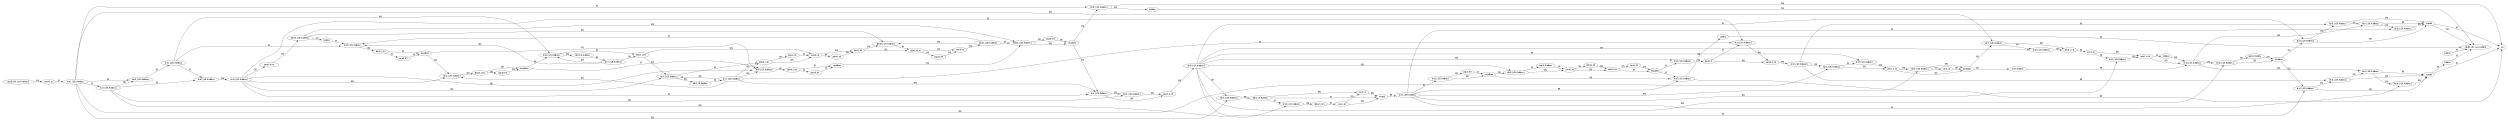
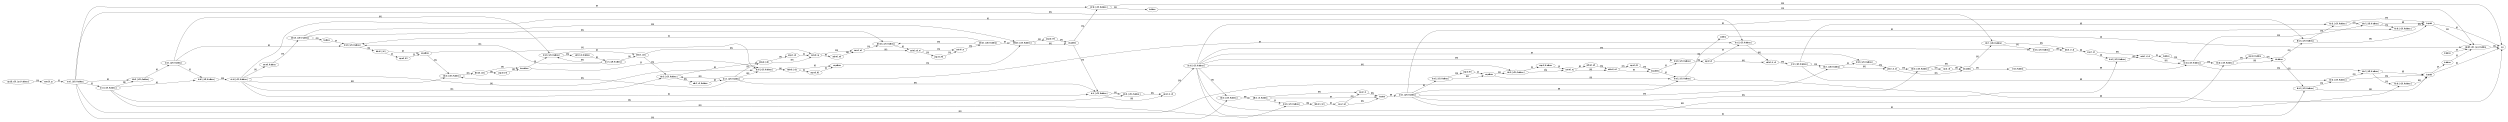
none -> (2494, 47)
(269, 65) -> (269, 65)
